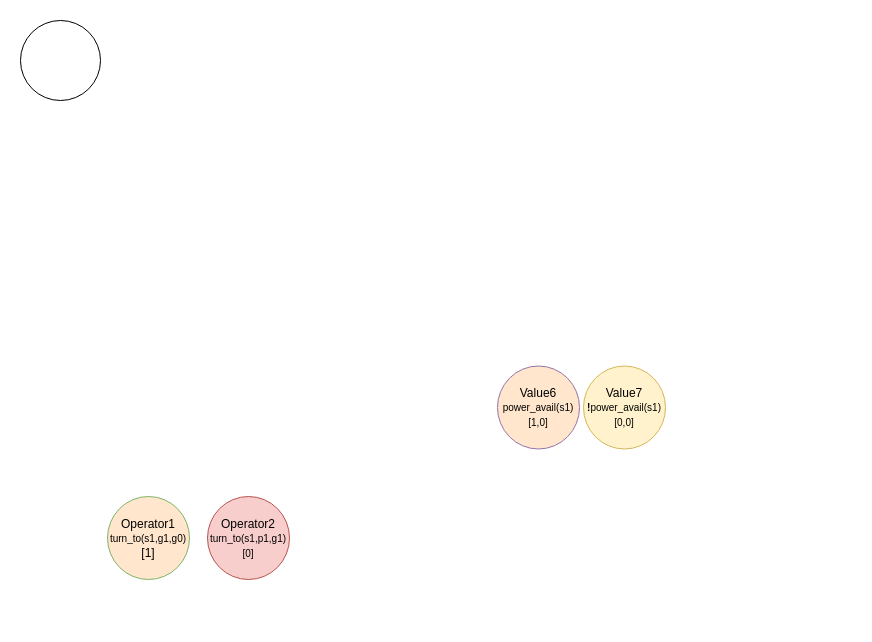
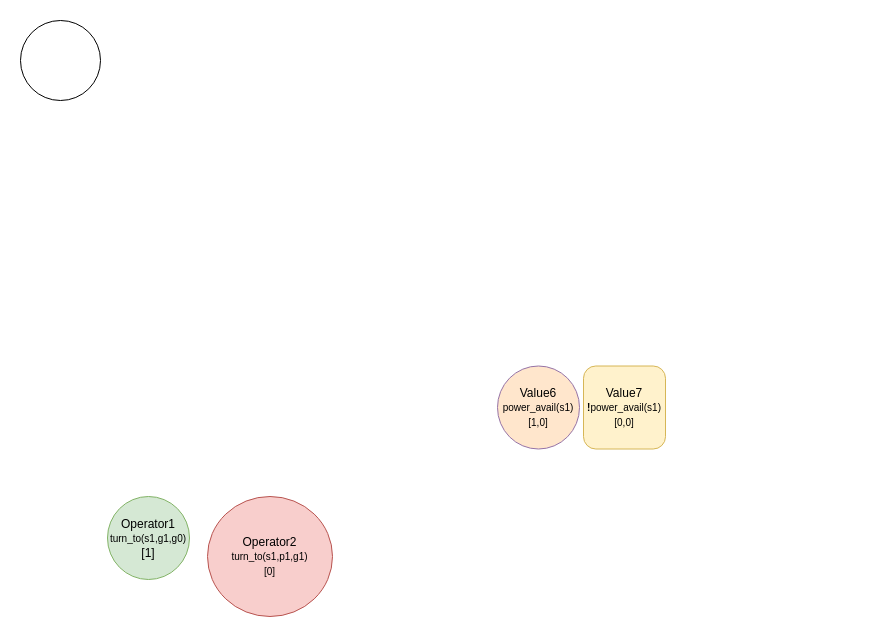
(625, 408) -> (625, 408)
(149, 538) -> (149, 538)
(249, 538) -> (270, 557)
